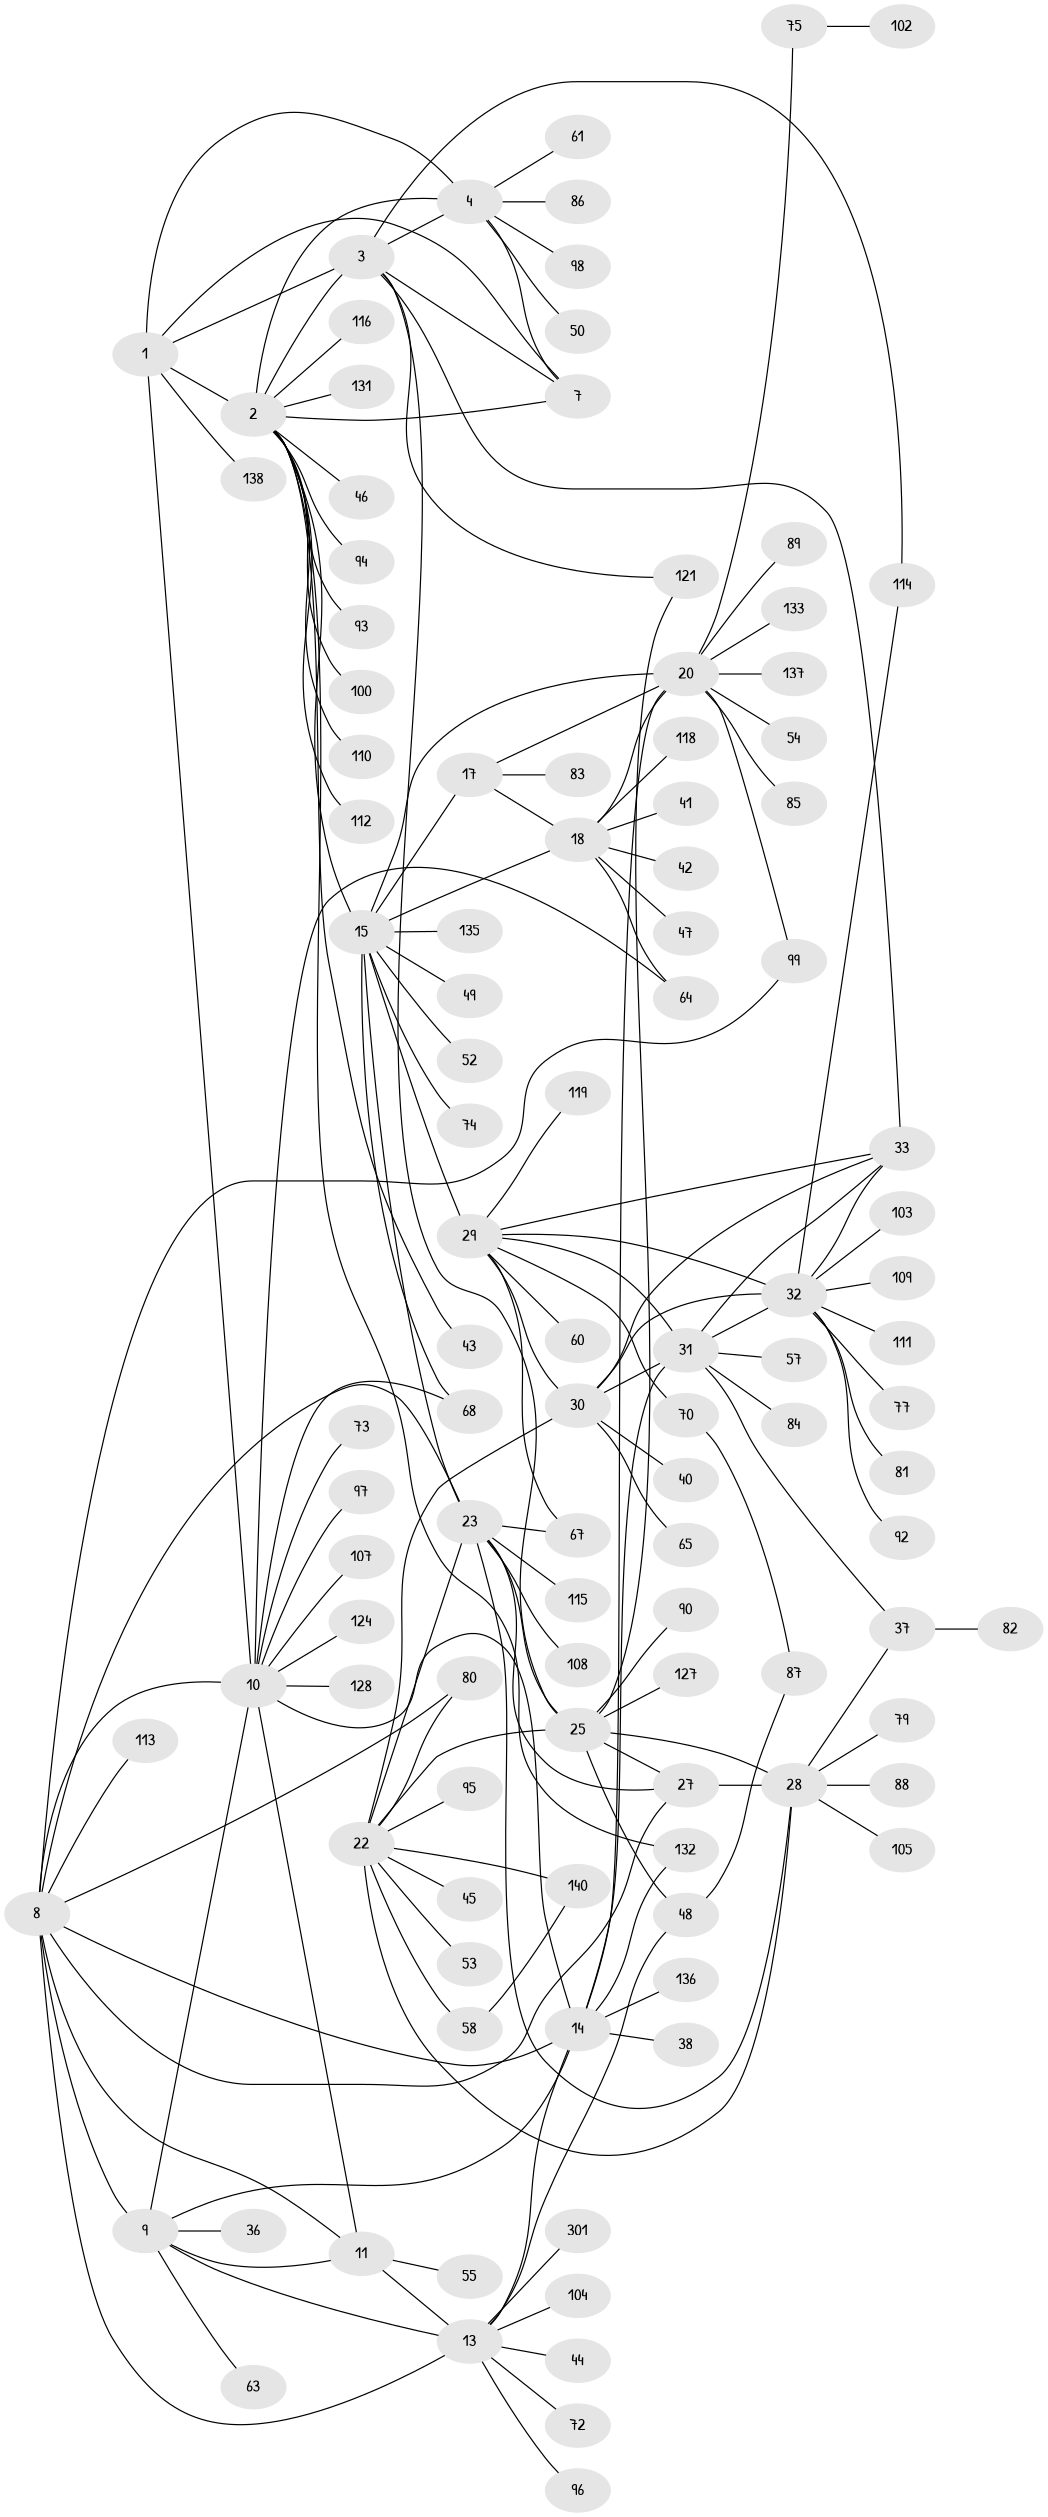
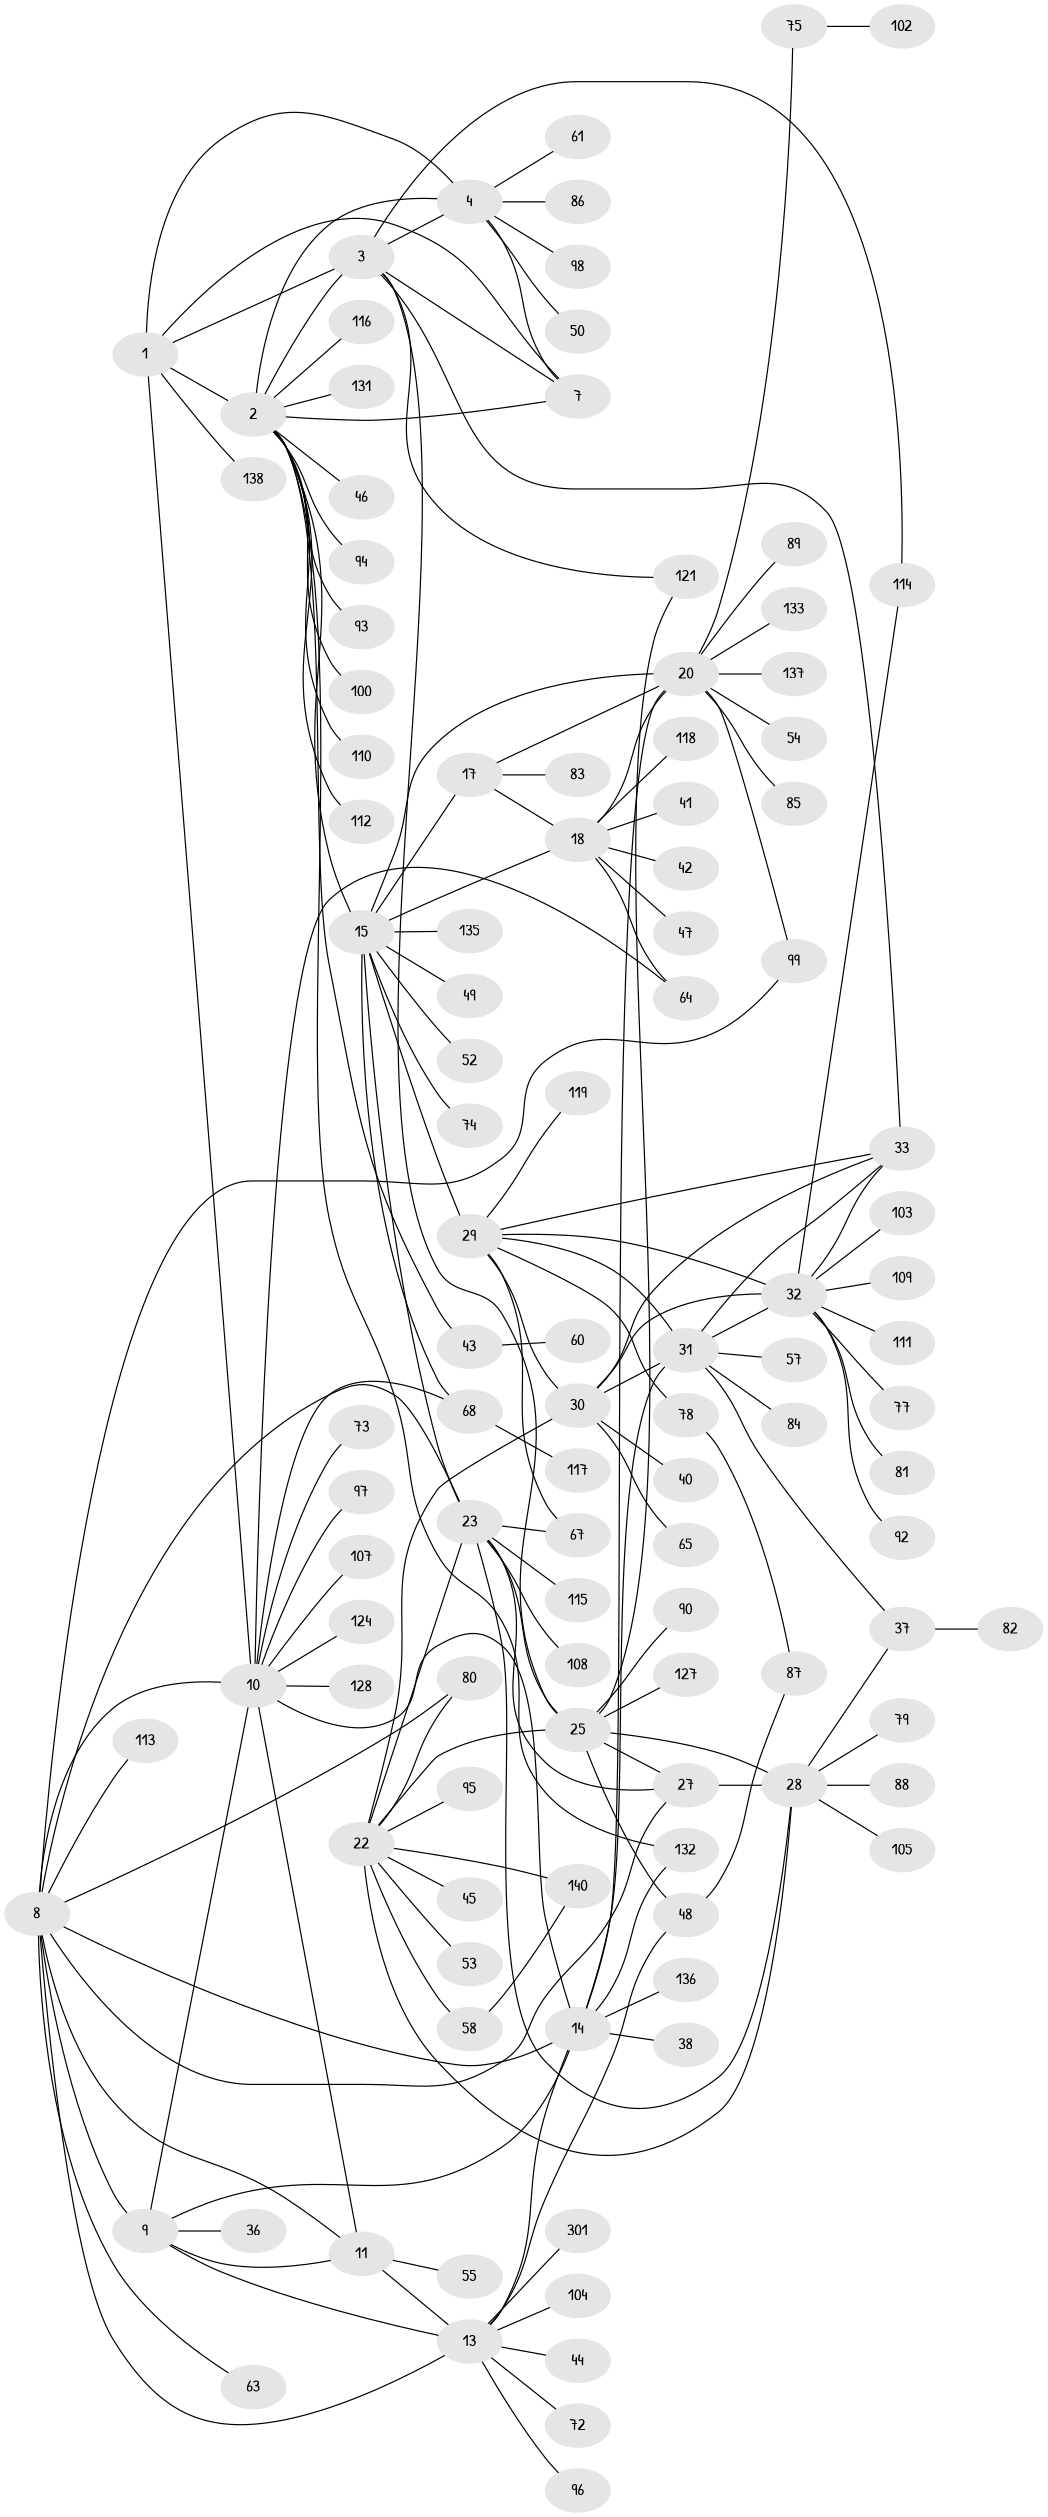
(524, 1288) -> (524, 1344)
(686, 1415) -> (686, 1415)
none -> (578, 1470)
(195, 2311) -> (77, 2182)
